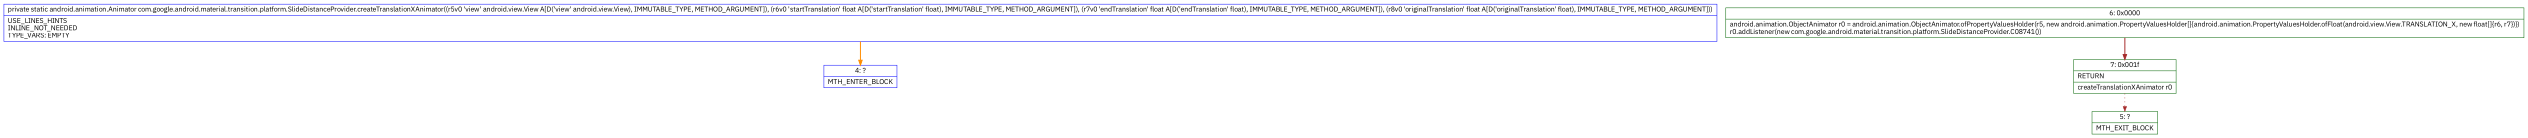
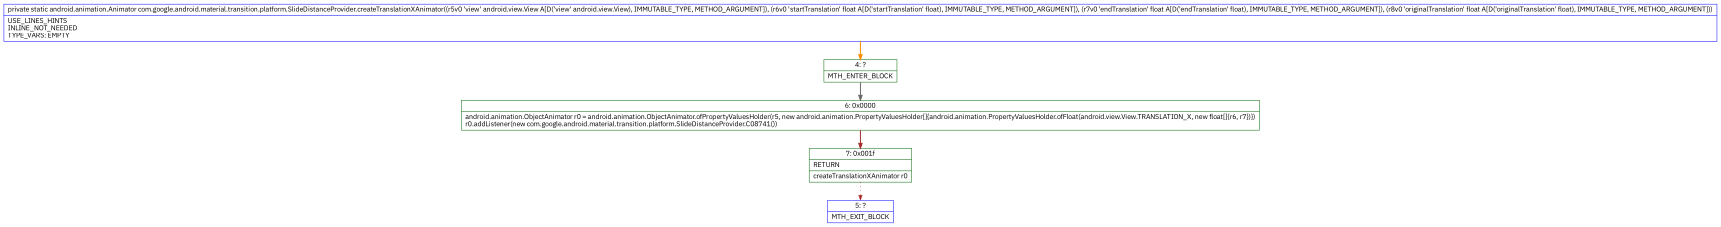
(860, 76) -> (860, 71)
none -> (860, 89)
(2125, 123) -> (860, 212)
